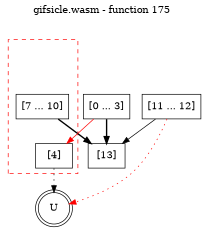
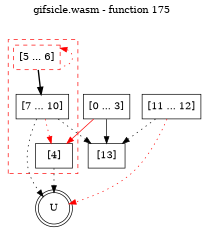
none -> (37, 57)
none -> (47, 128)
(107, 128) -> (107, 128)
(72, 129) -> (72, 129)
(142, 129) -> (142, 129)
none -> (27, 156)
